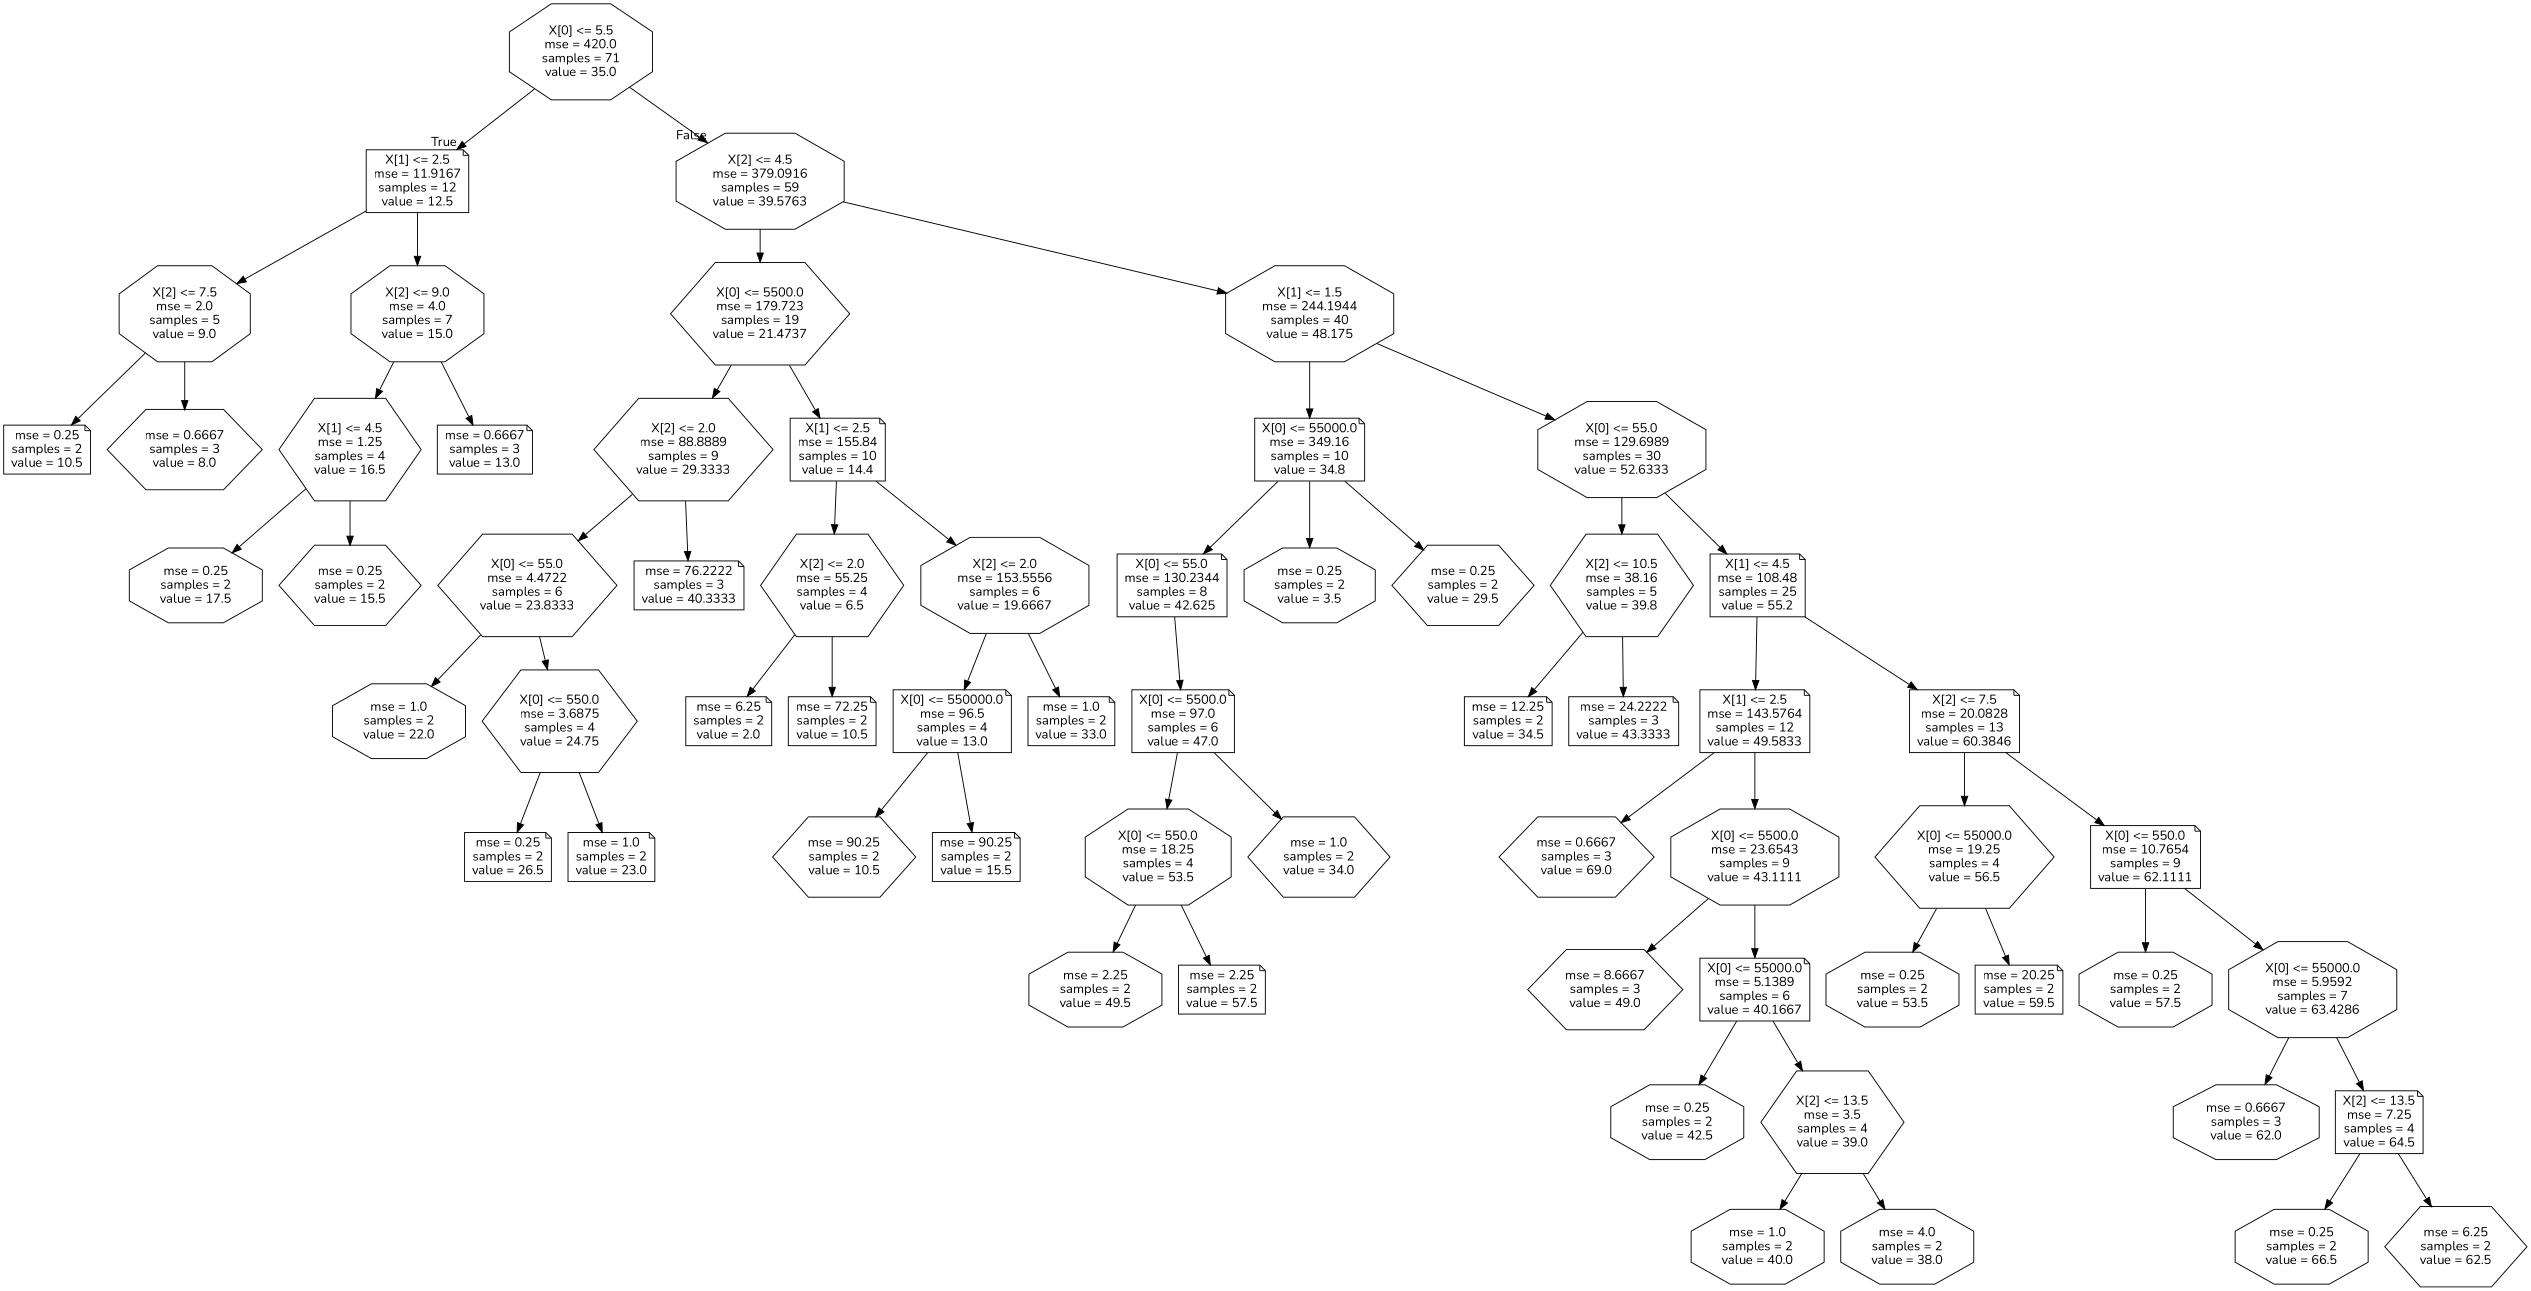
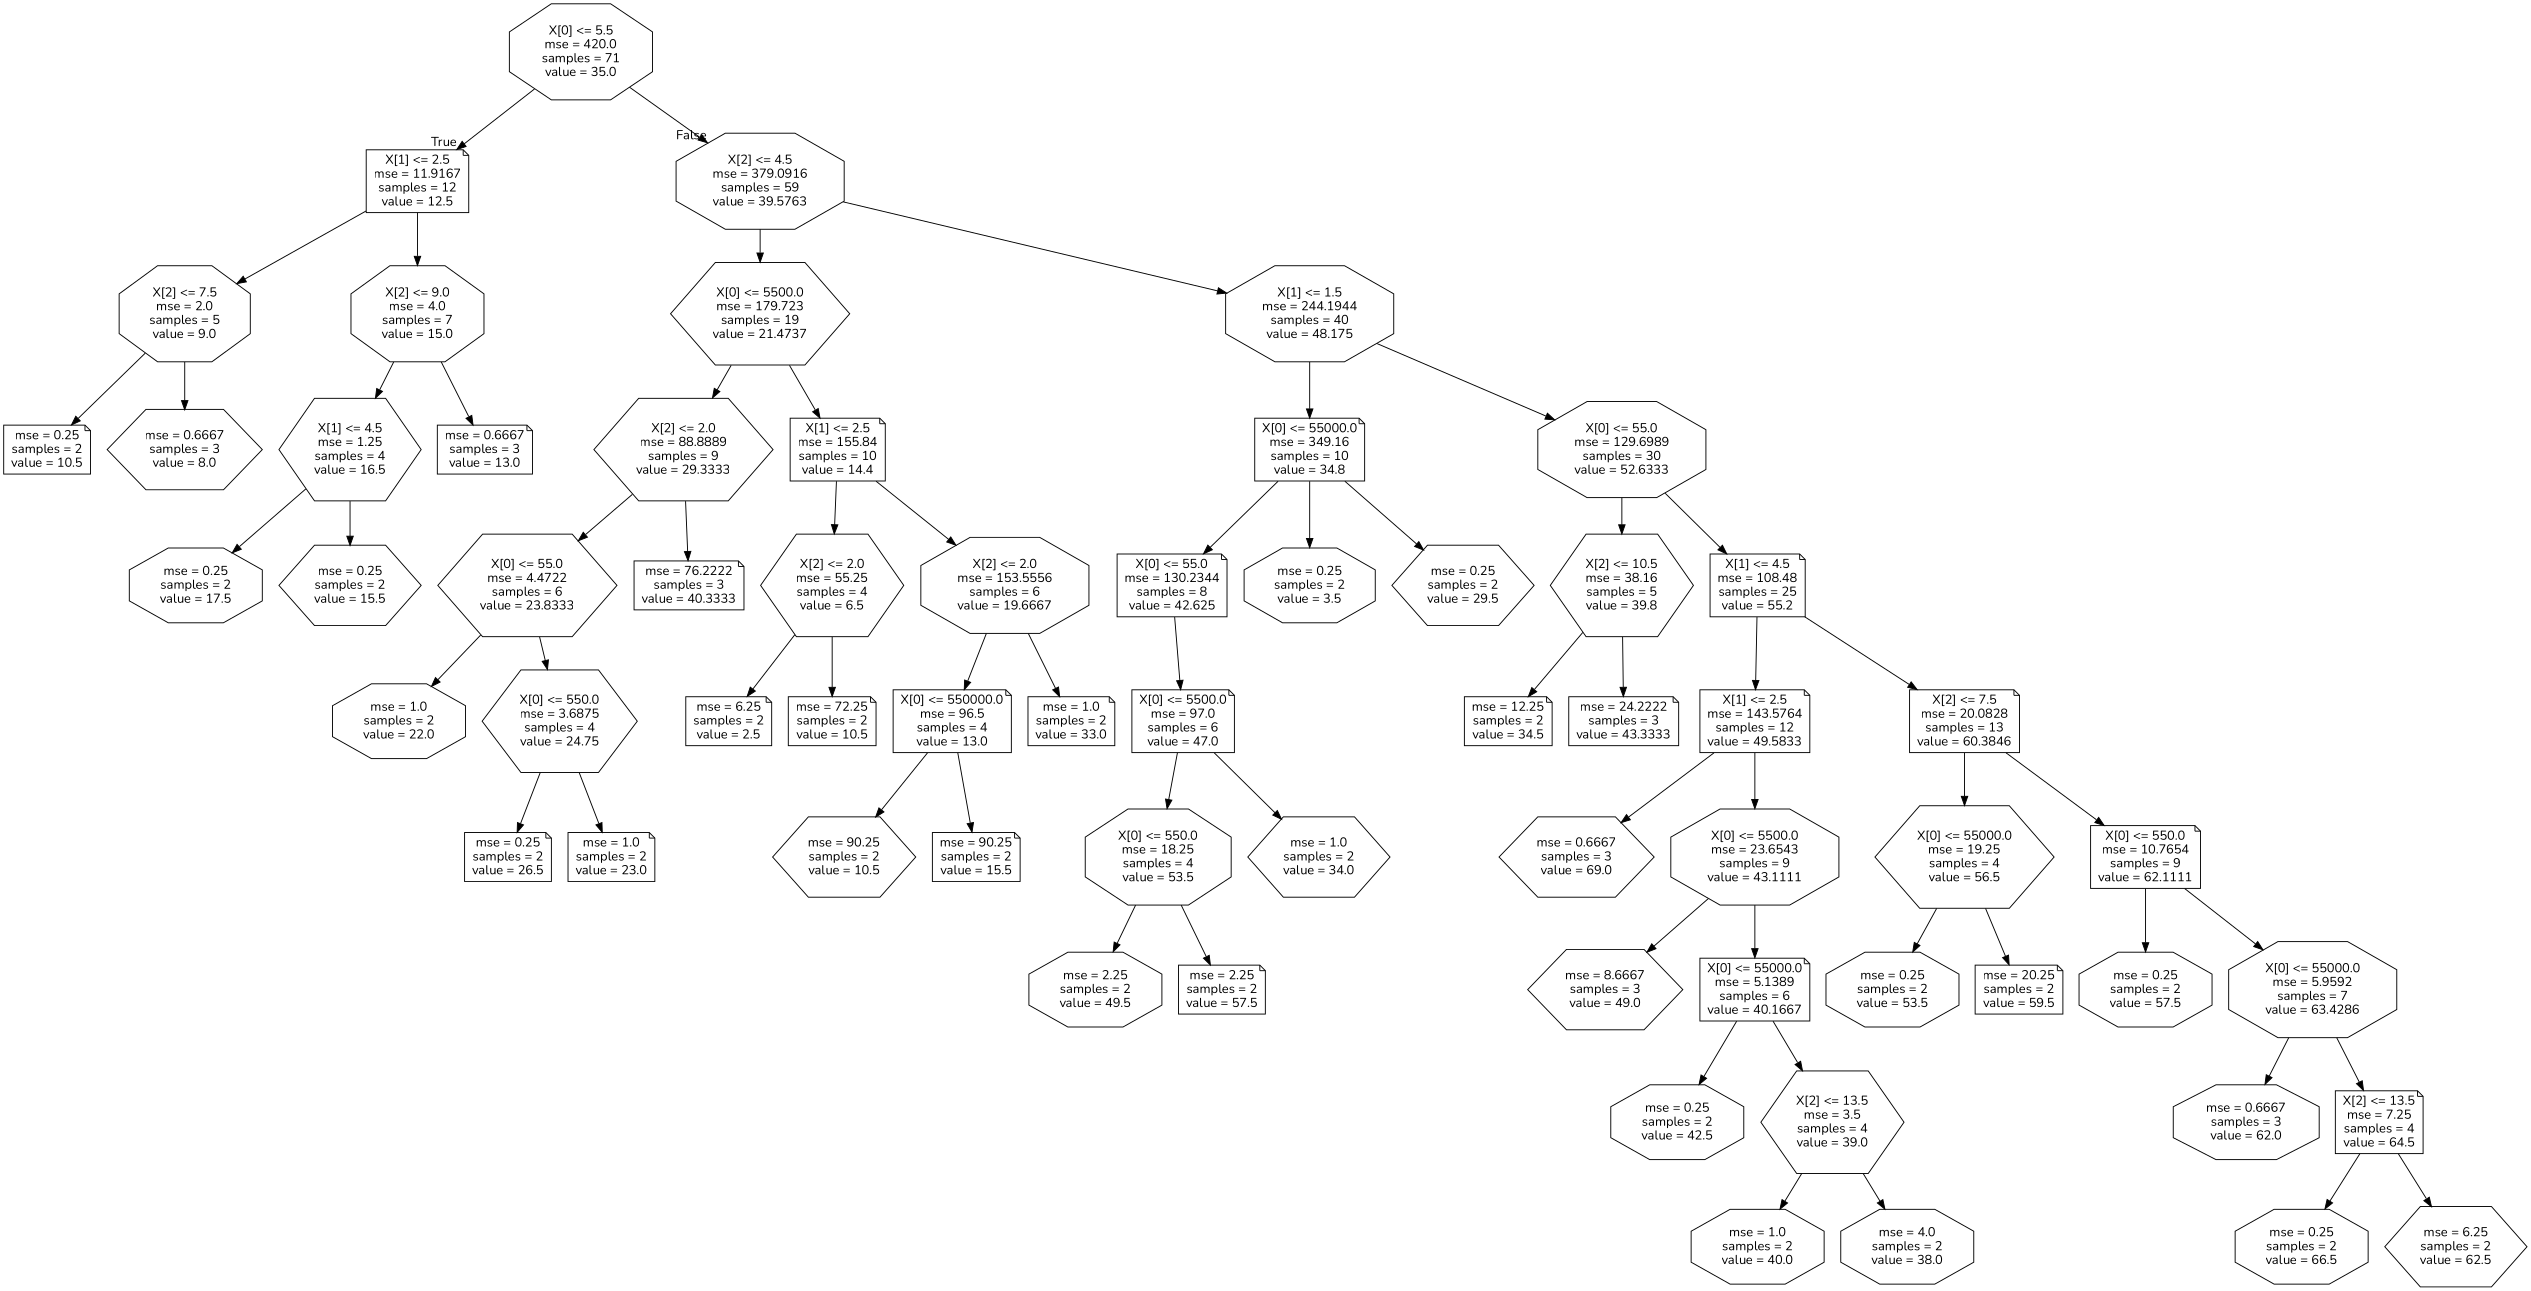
(729, 721) -> (729, 721)
